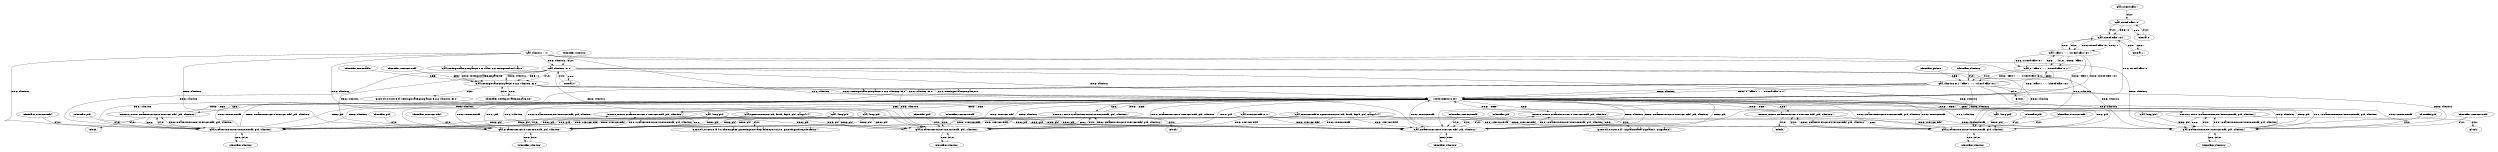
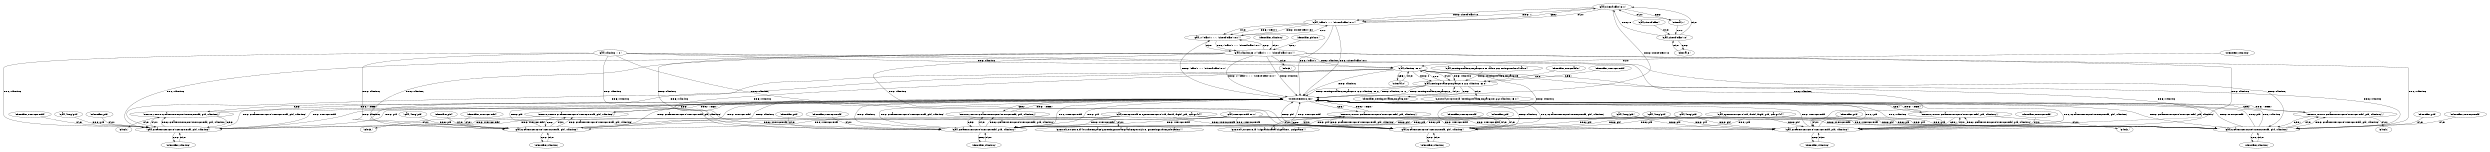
none -> (1677, 29)
none -> (1334, 64)
none -> (1431, 76)
(1767, 97) -> (1209, 85)
